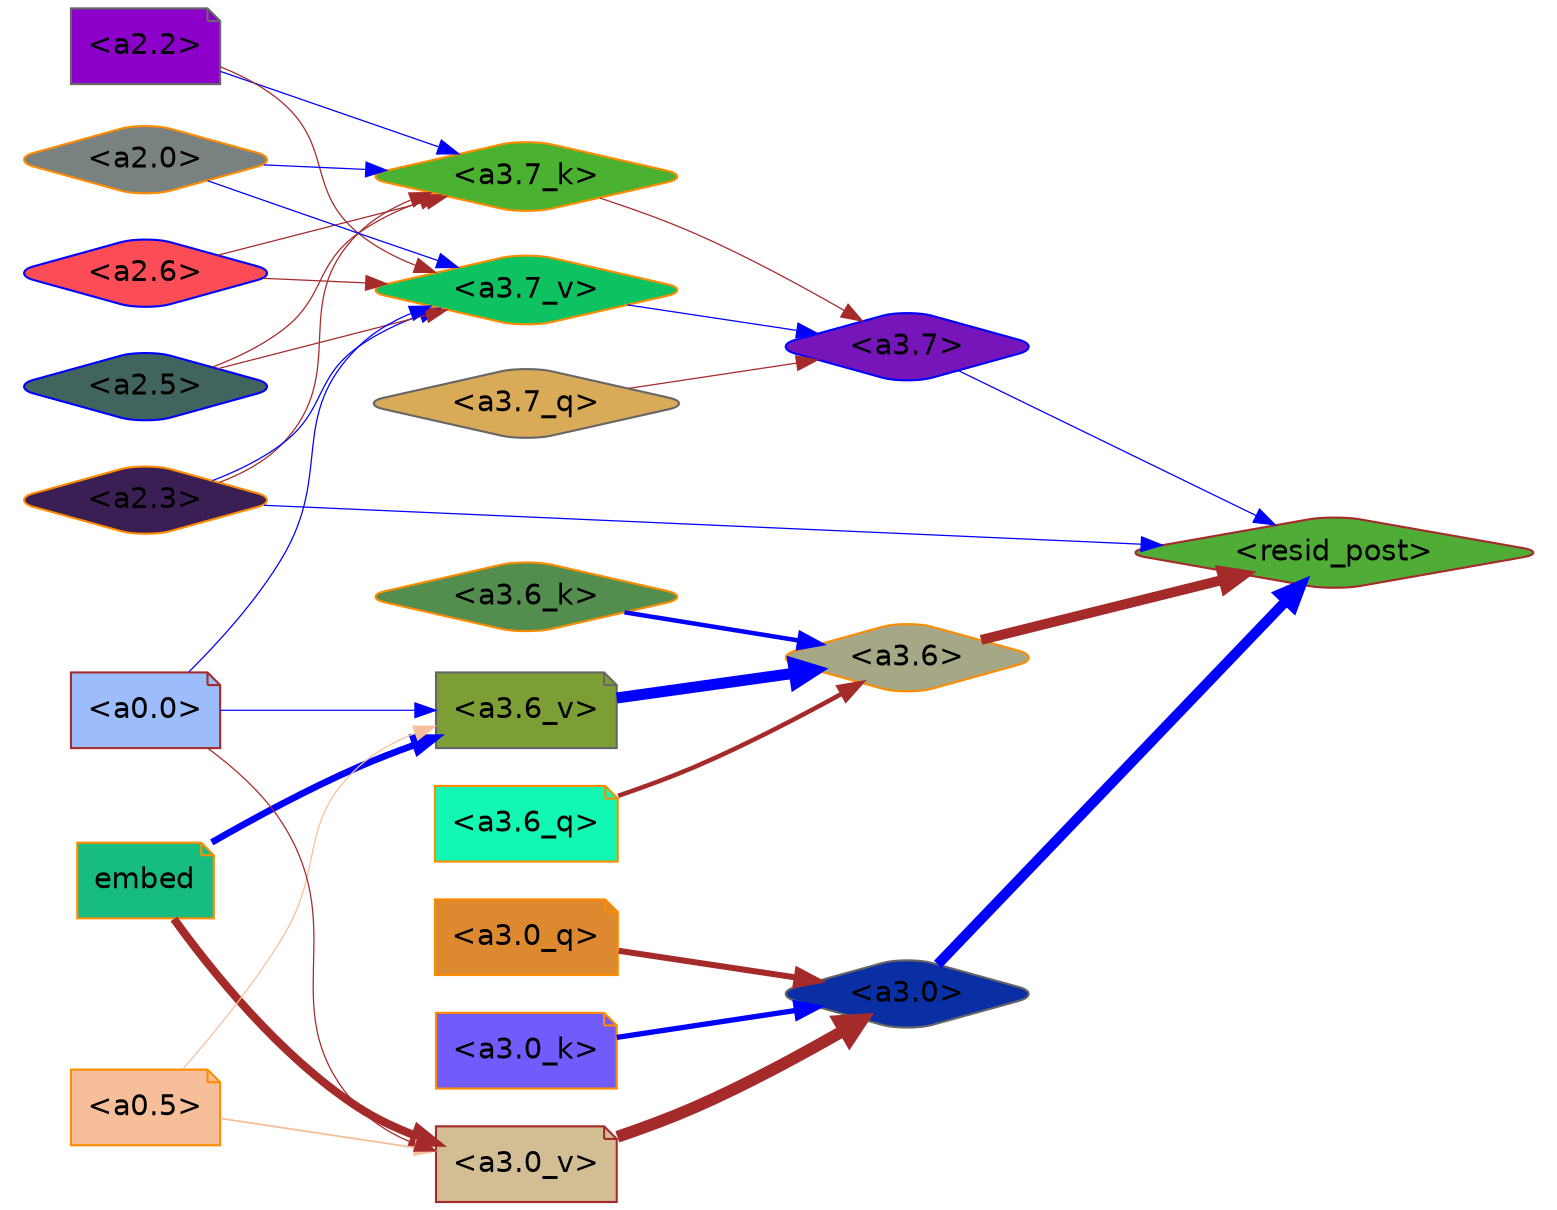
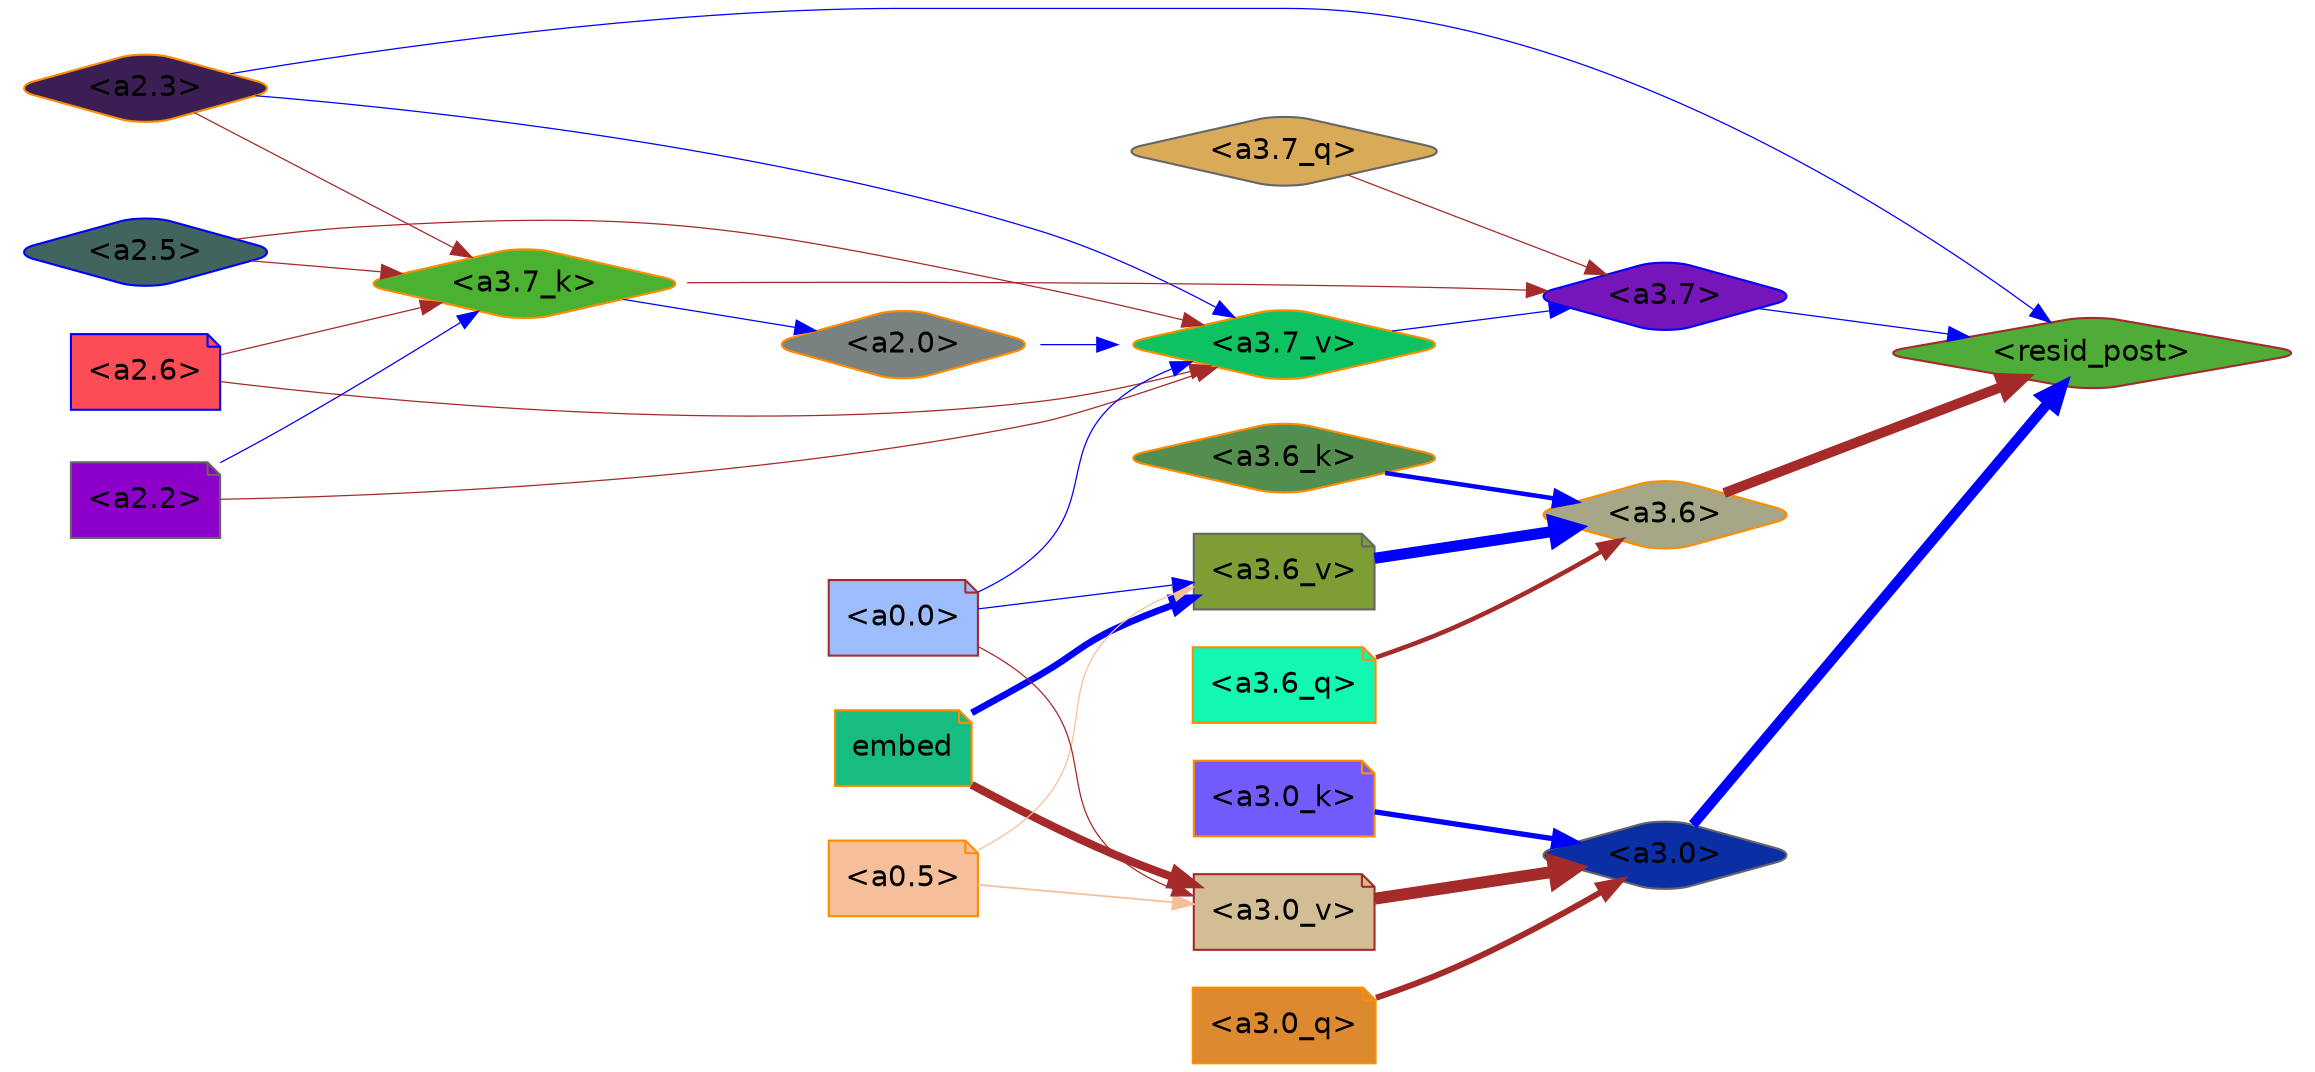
(305, 167) -> (709, 313)
(146, 273) -> (146, 372)
